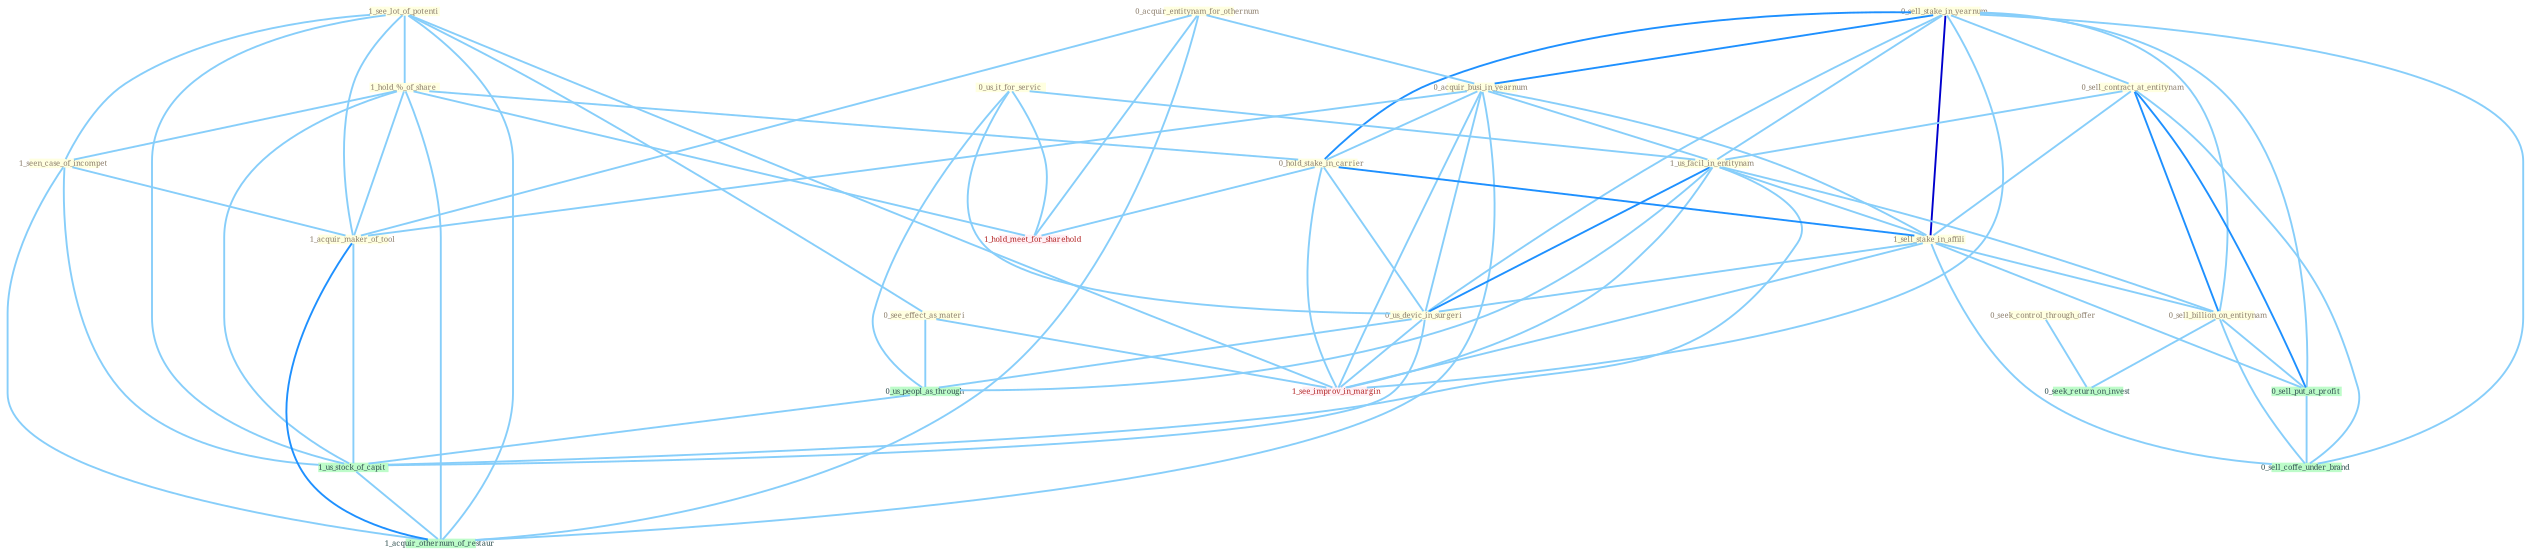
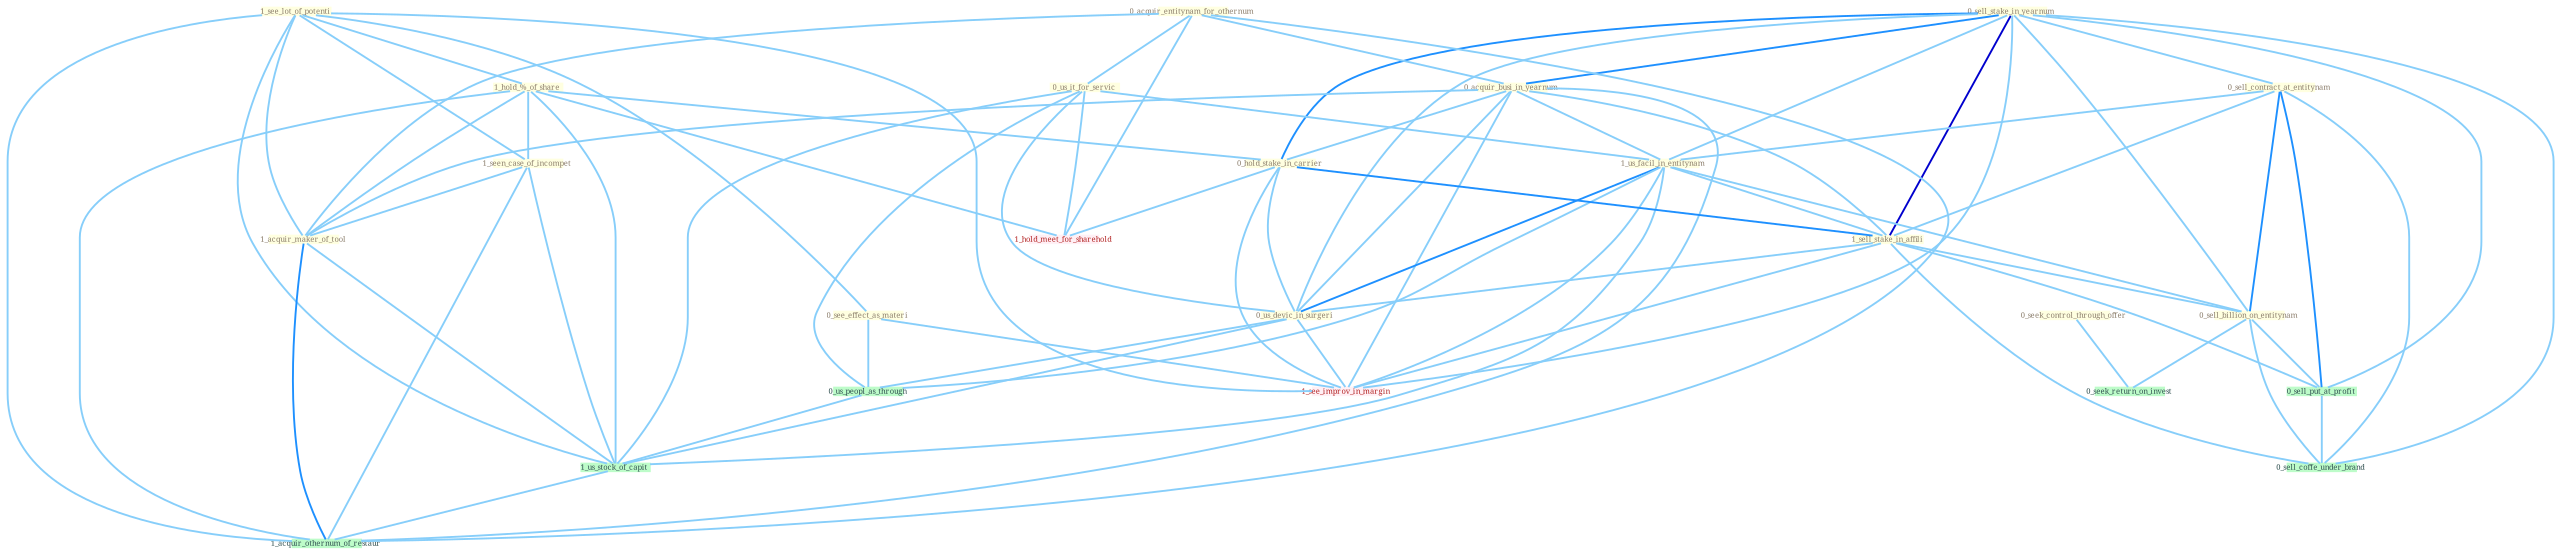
none -> (1139, 50)
none -> (749, 176)
